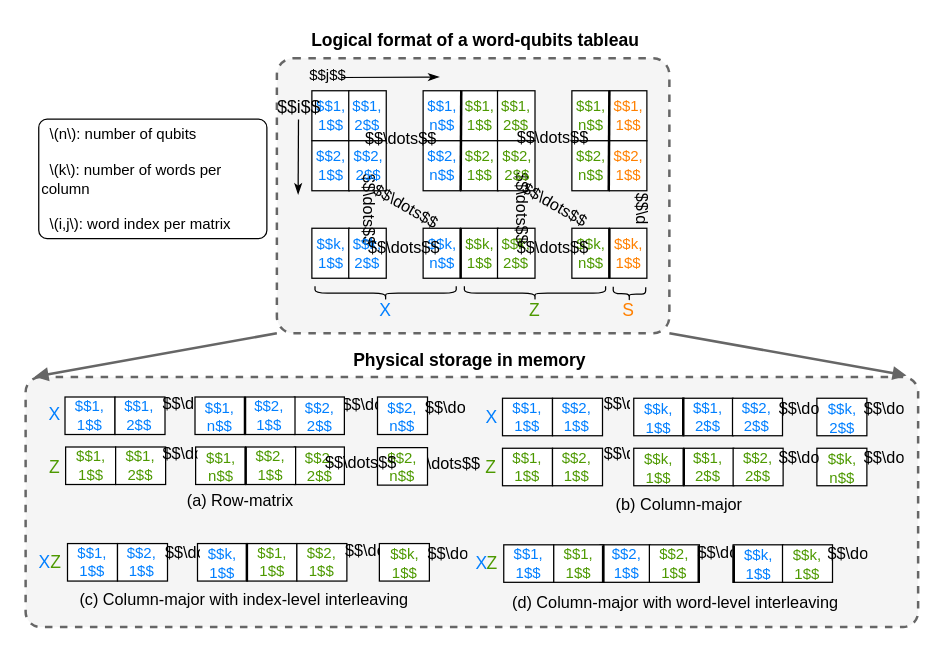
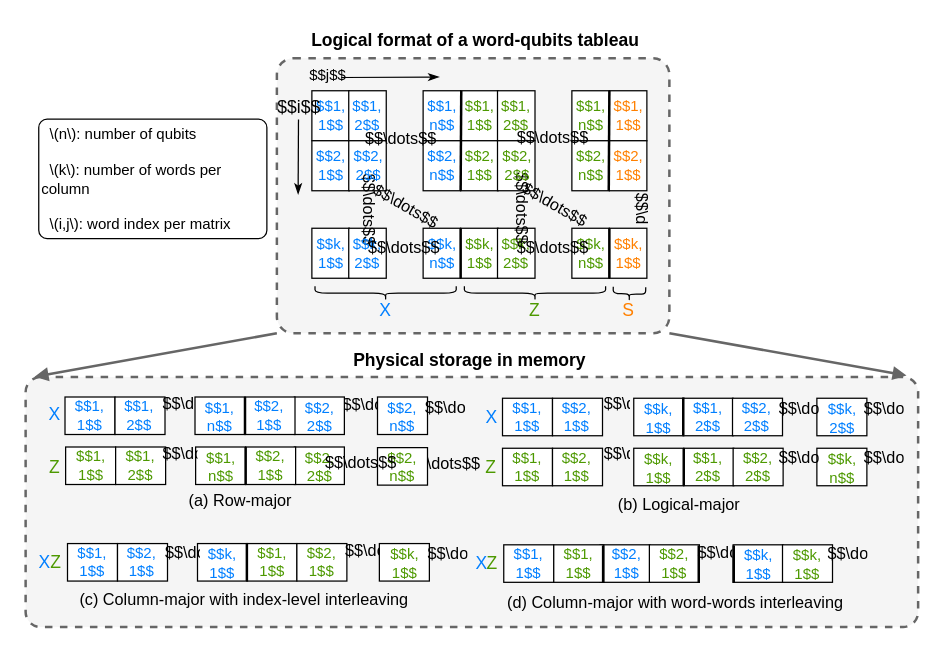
(241, 501) -> (241, 501)
(679, 504) -> (679, 504)
(676, 602) -> (676, 602)
